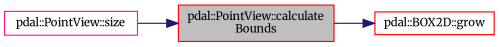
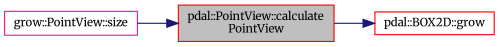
(71, 23) -> (71, 23)
(256, 23) -> (256, 23)
